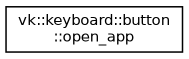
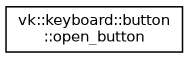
(94, 29) -> (94, 29)
